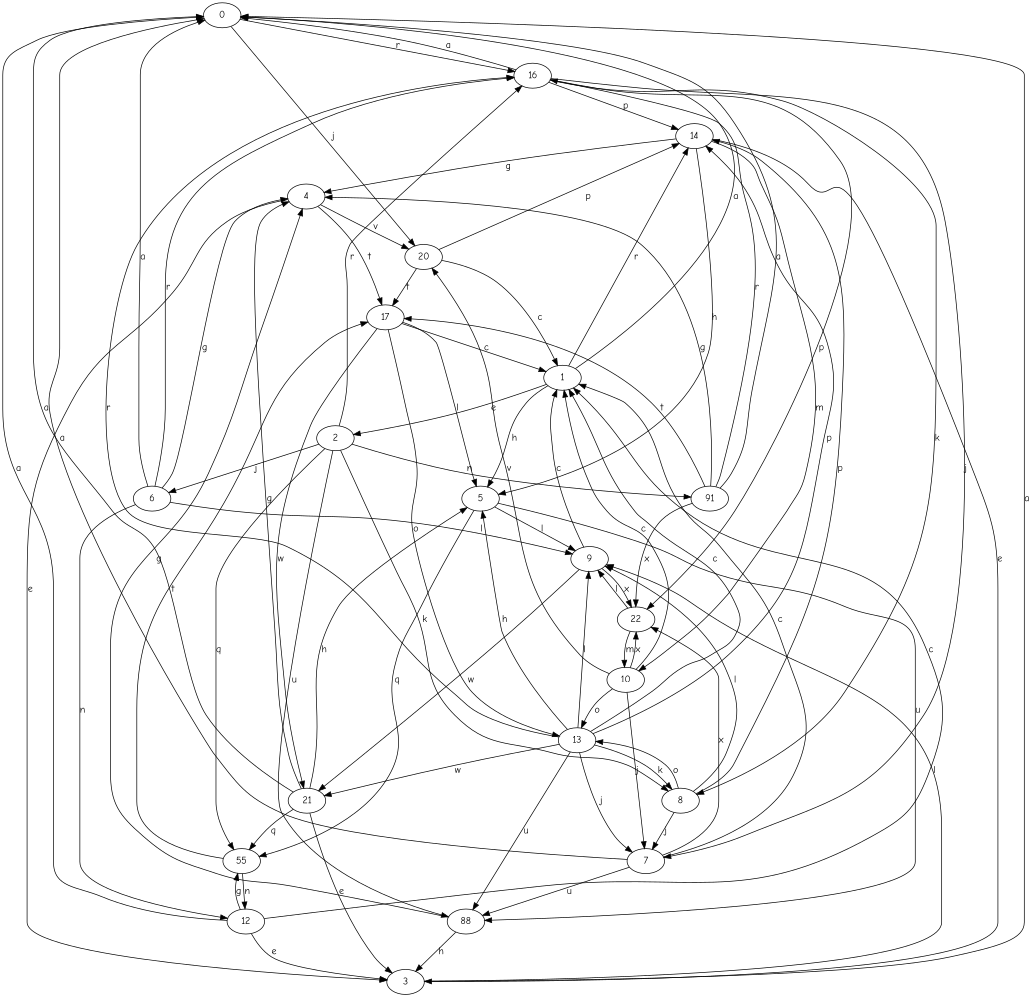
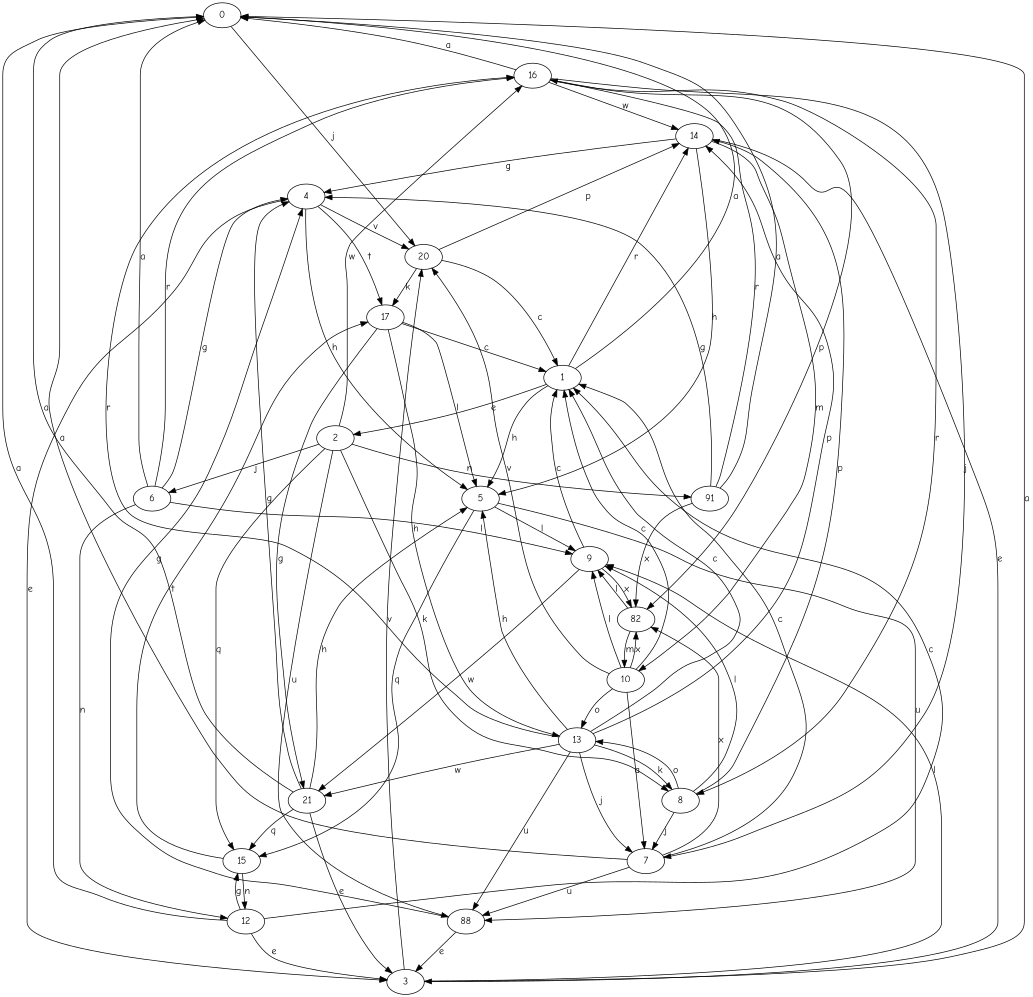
(374, 45) -> none
(626, 106) -> (626, 106)
(352, 257) -> (352, 257)
(408, 287) -> (408, 287)
none -> (338, 363)
(593, 363) -> none
(937, 438) -> (937, 438)
(416, 529) -> (416, 529)
(281, 559) -> (281, 559)
(636, 619) -> (636, 619)
none -> (387, 640)
(583, 649) -> (606, 624)
(638, 770) -> (638, 770)
(242, 861) -> (242, 861)
(441, 952) -> (441, 952)
